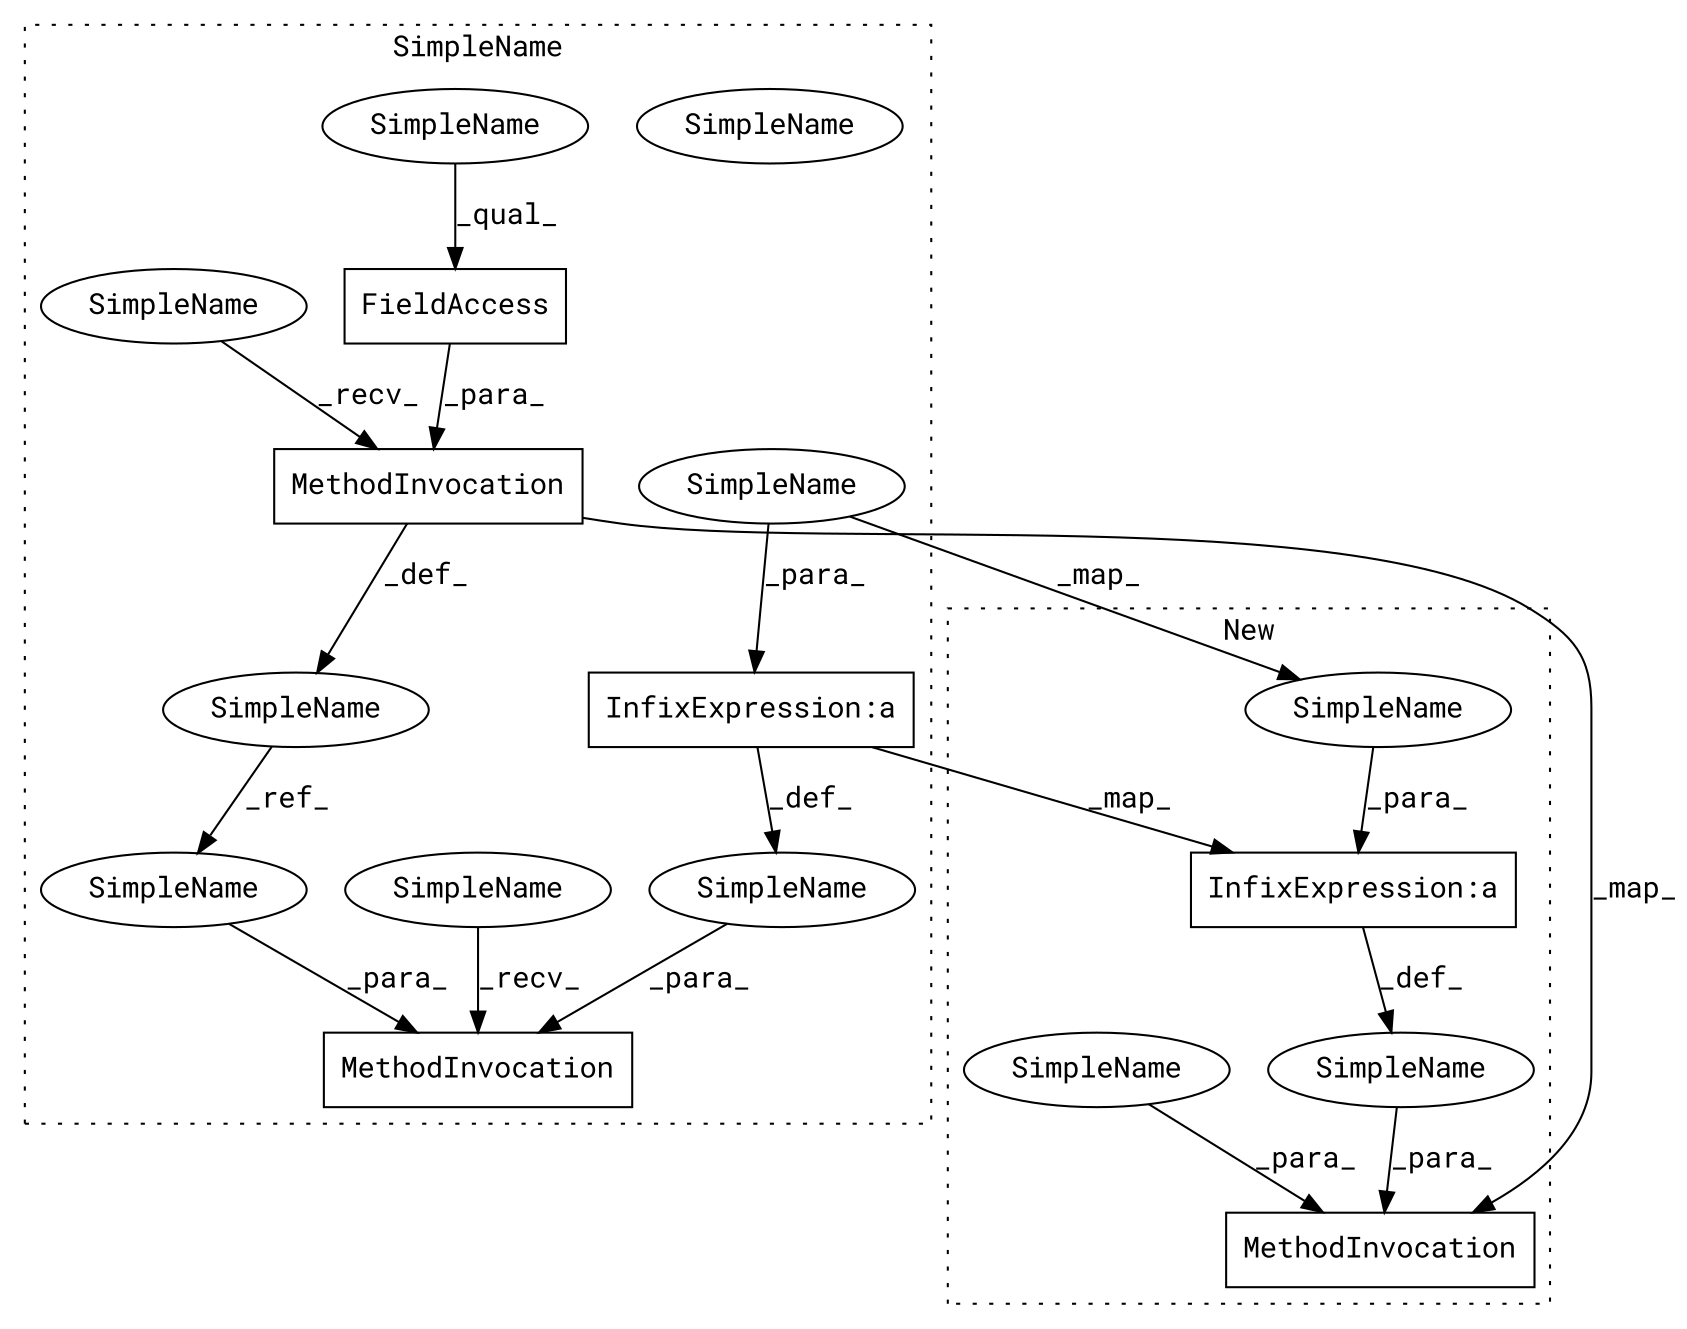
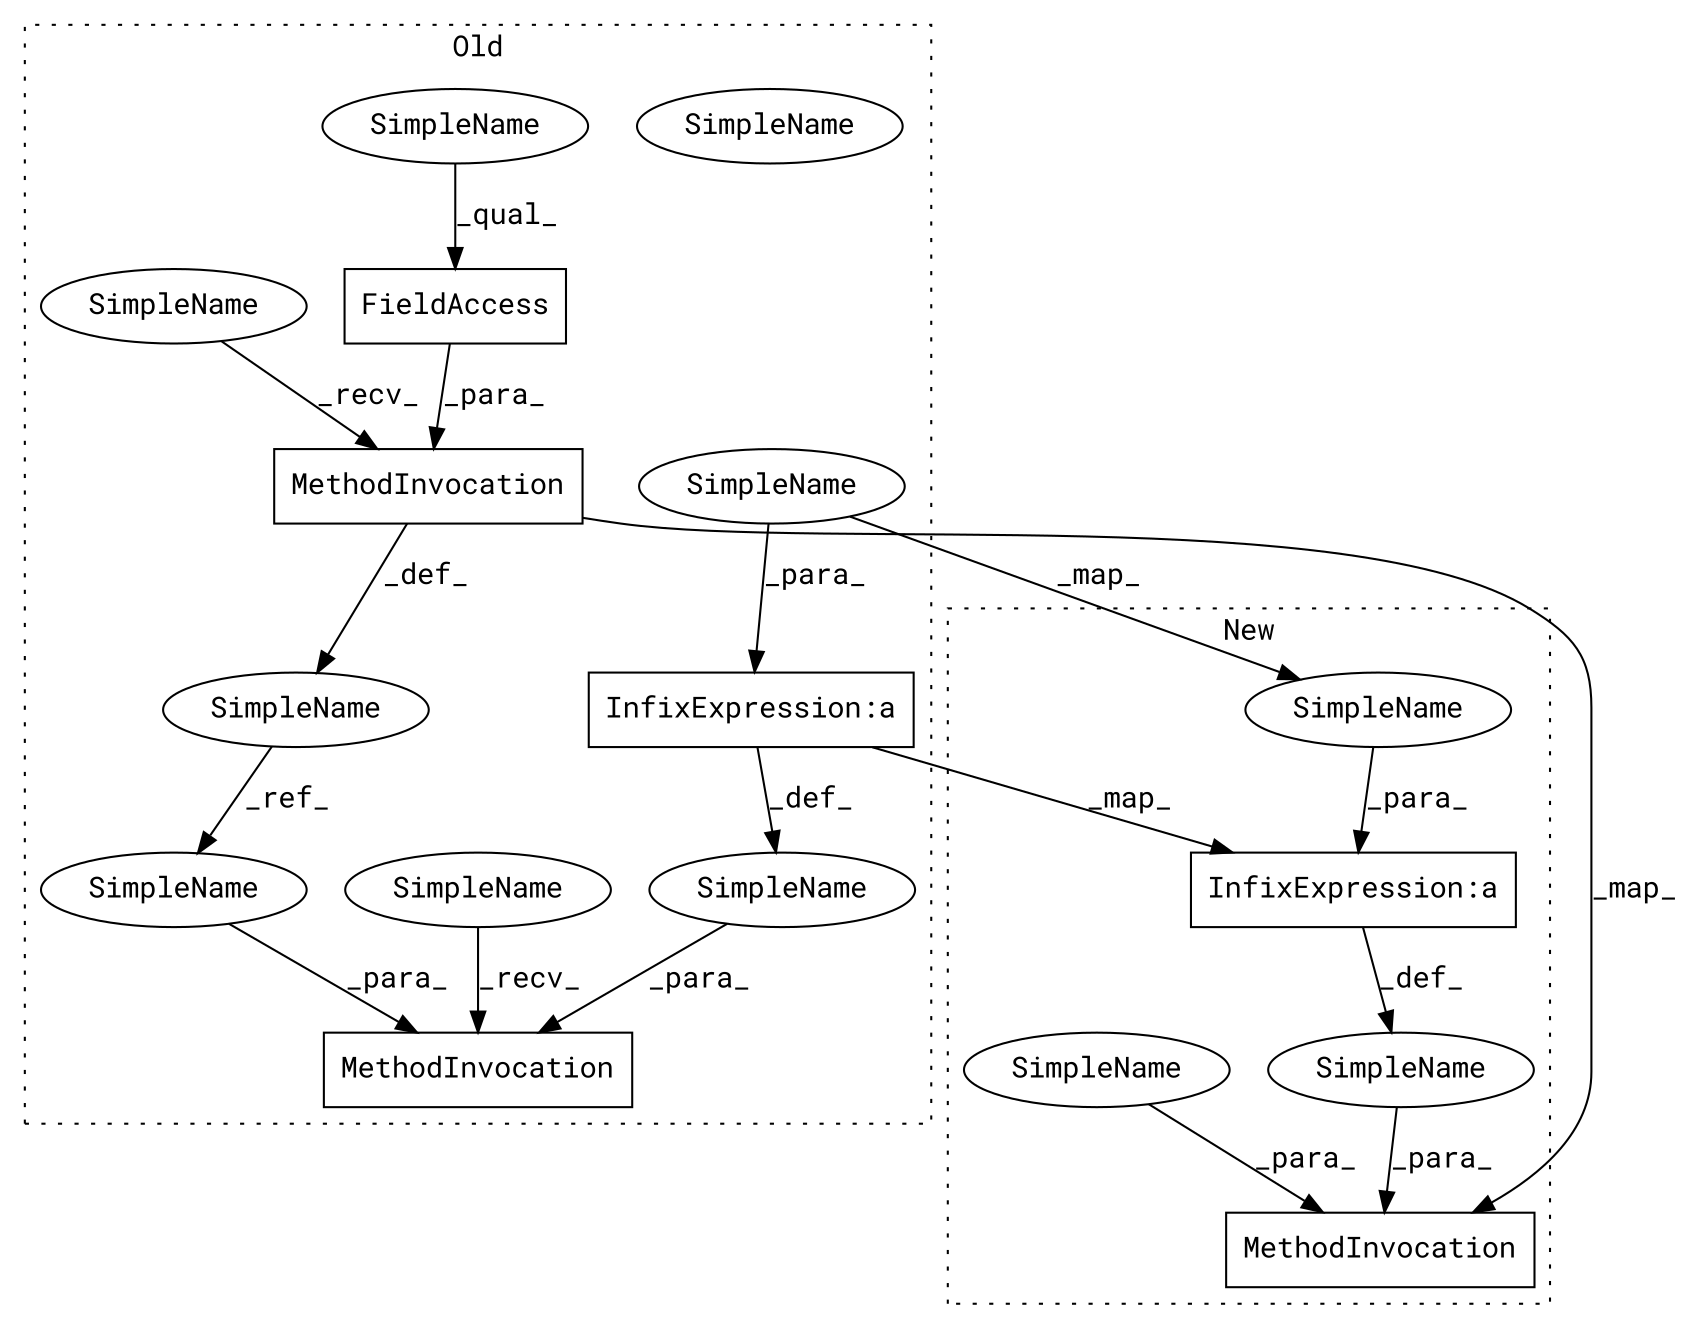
(478, 49) -> (478, 49)
